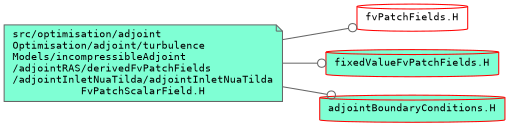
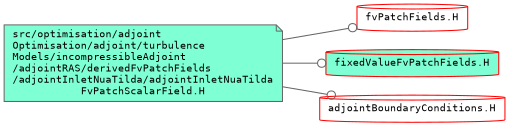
(412, 109) -> (412, 109)
